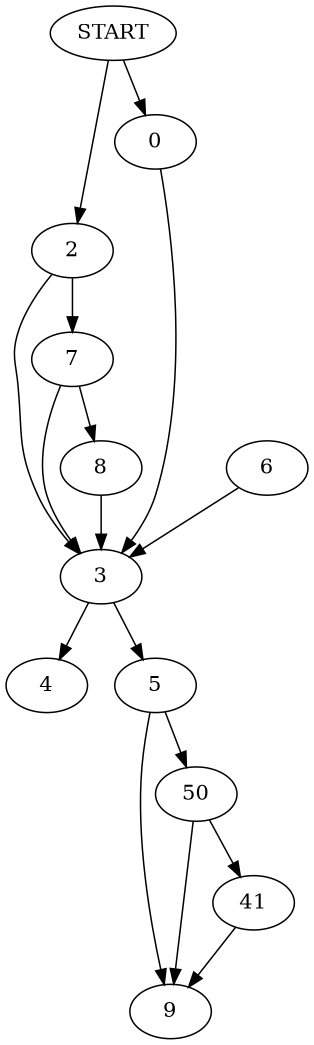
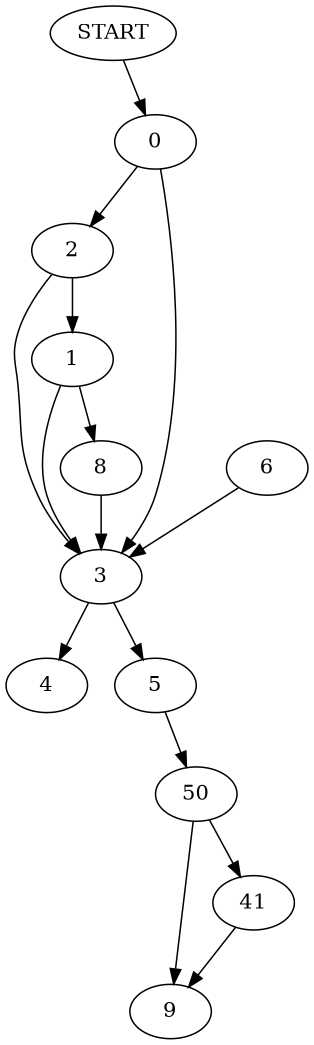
(94, 134) -> (119, 190)
(72, 359) -> (72, 359)
(142, 842) -> none
